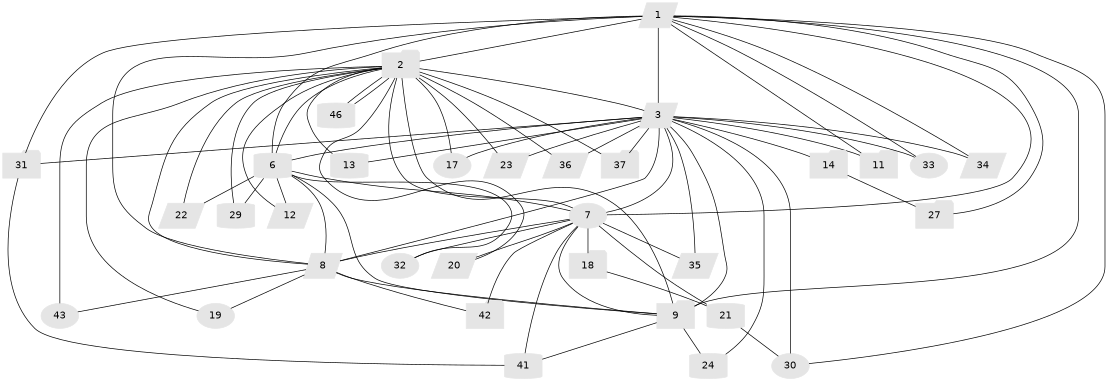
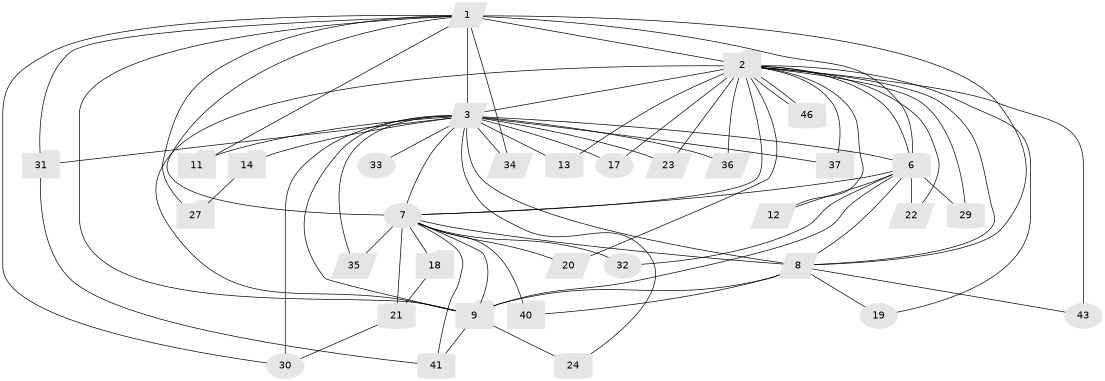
(797, 84) -> none
(485, 316) -> (526, 316)
